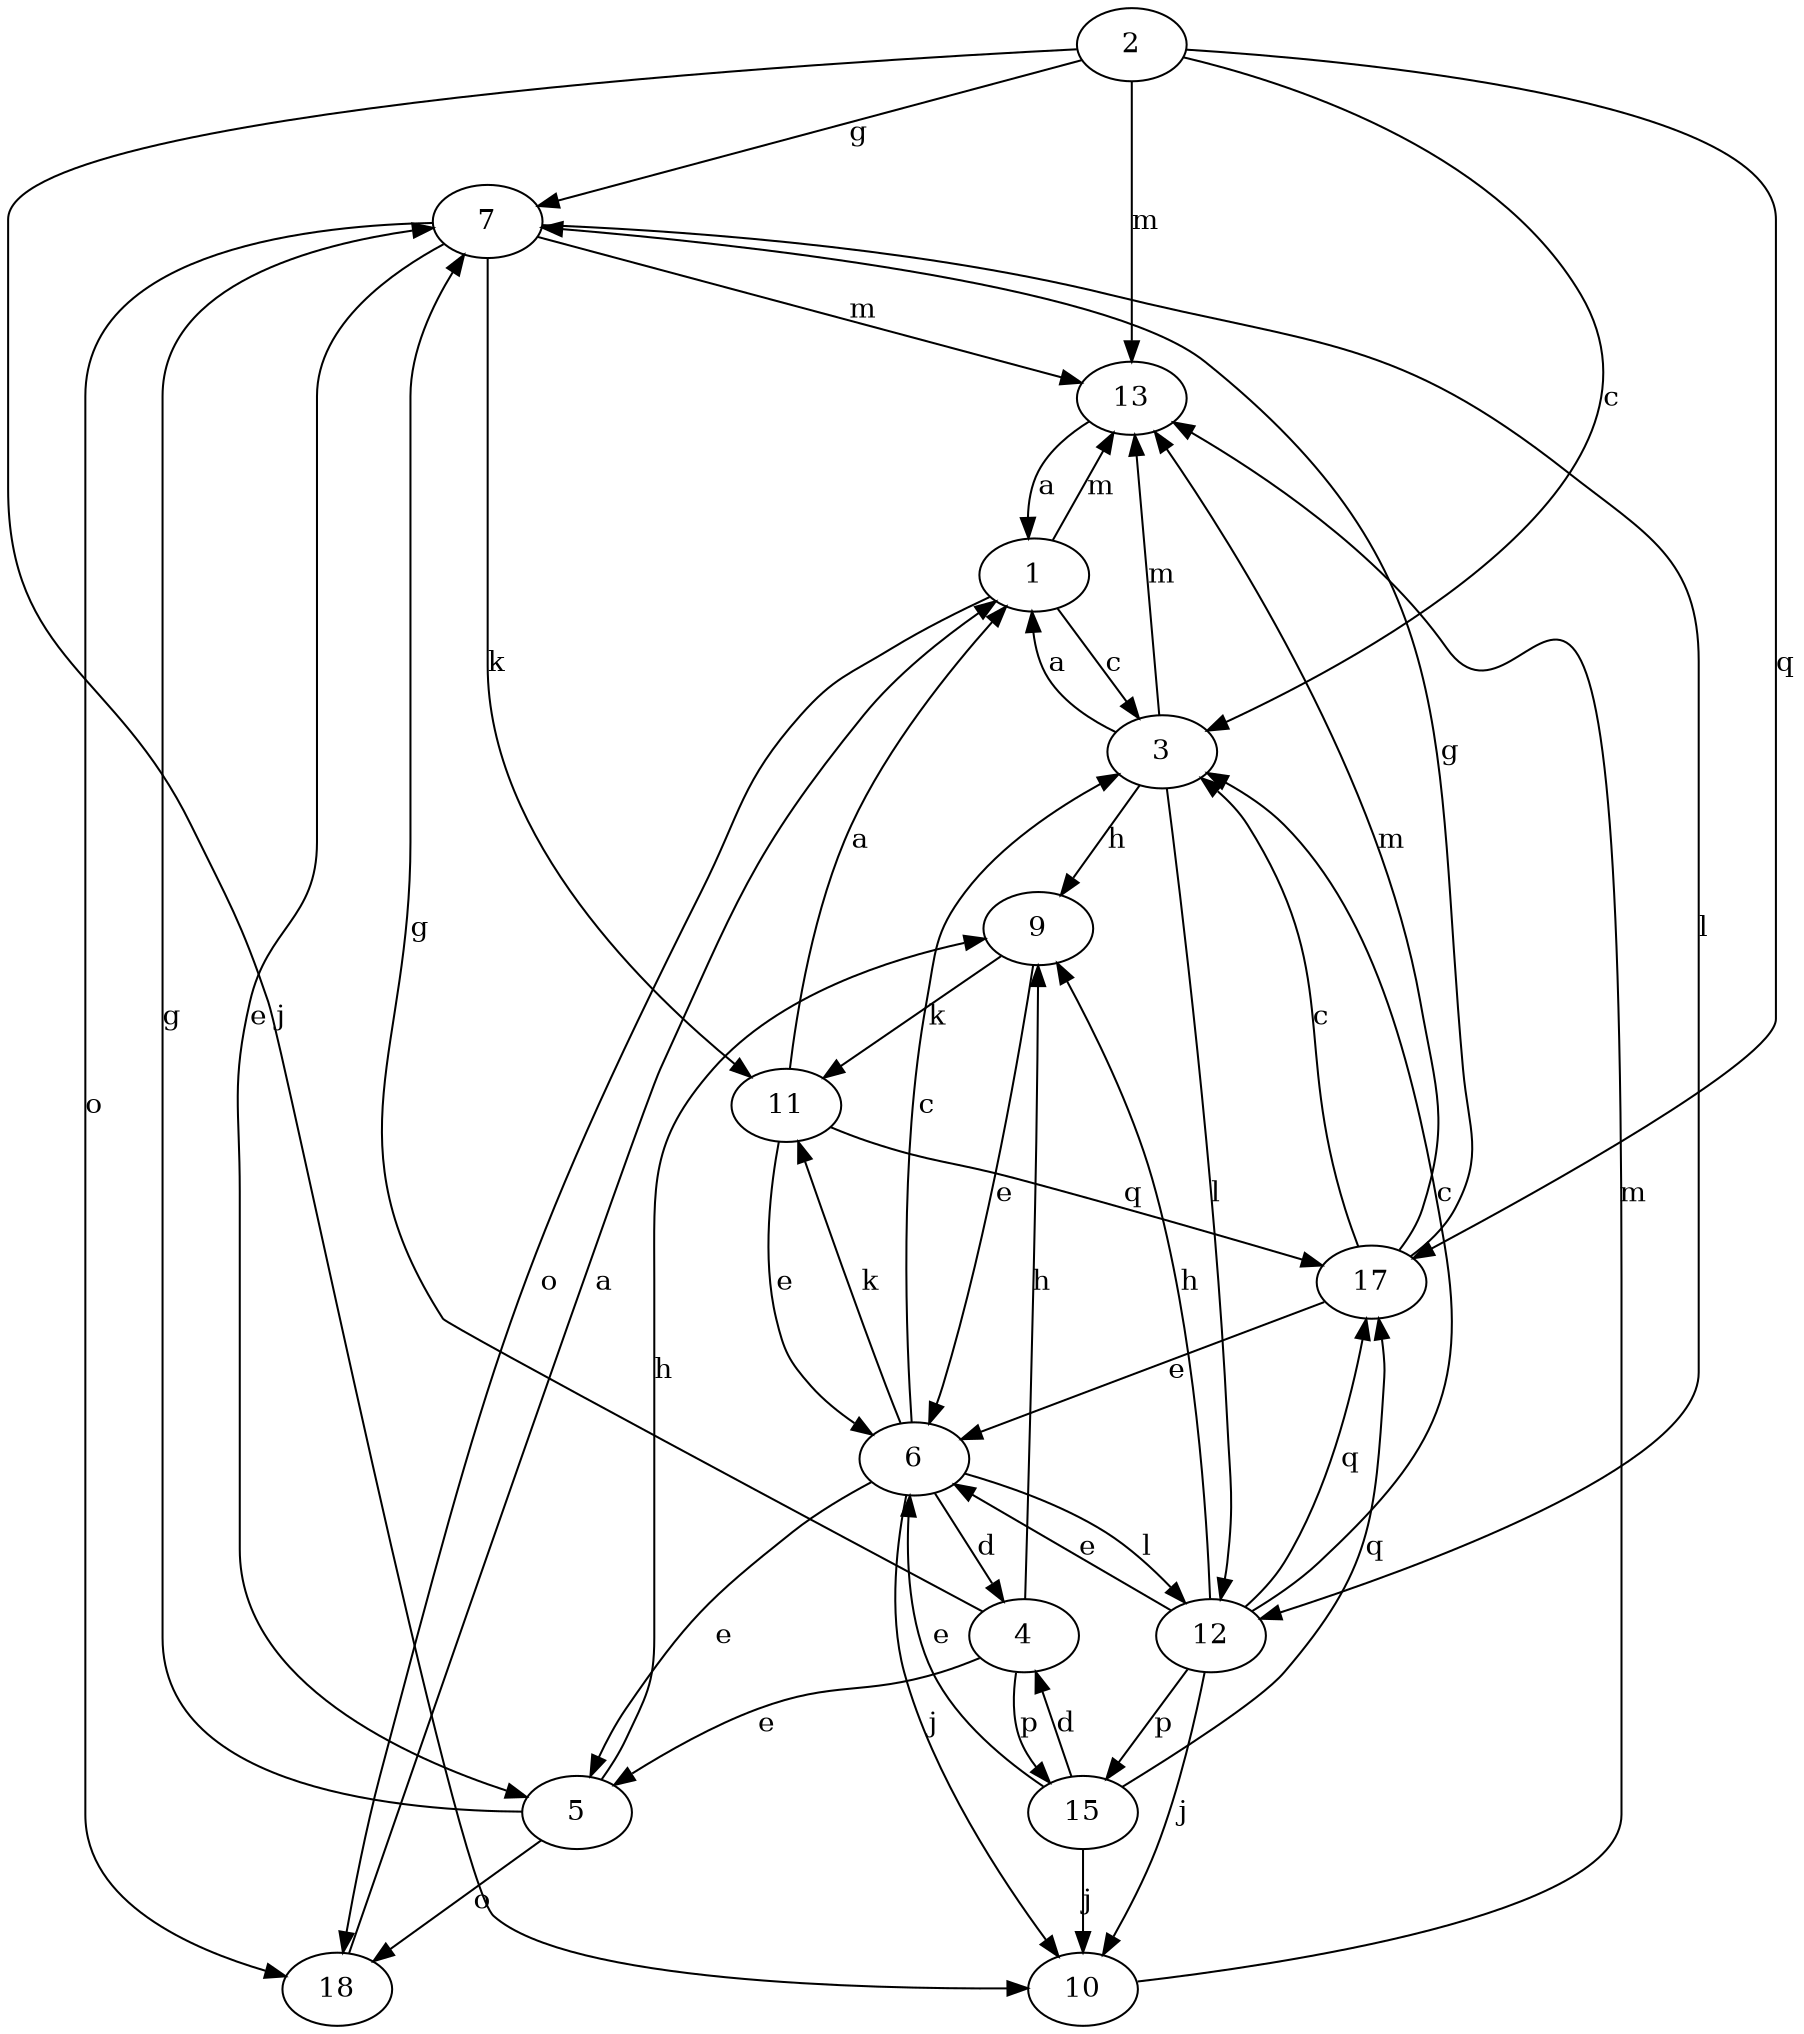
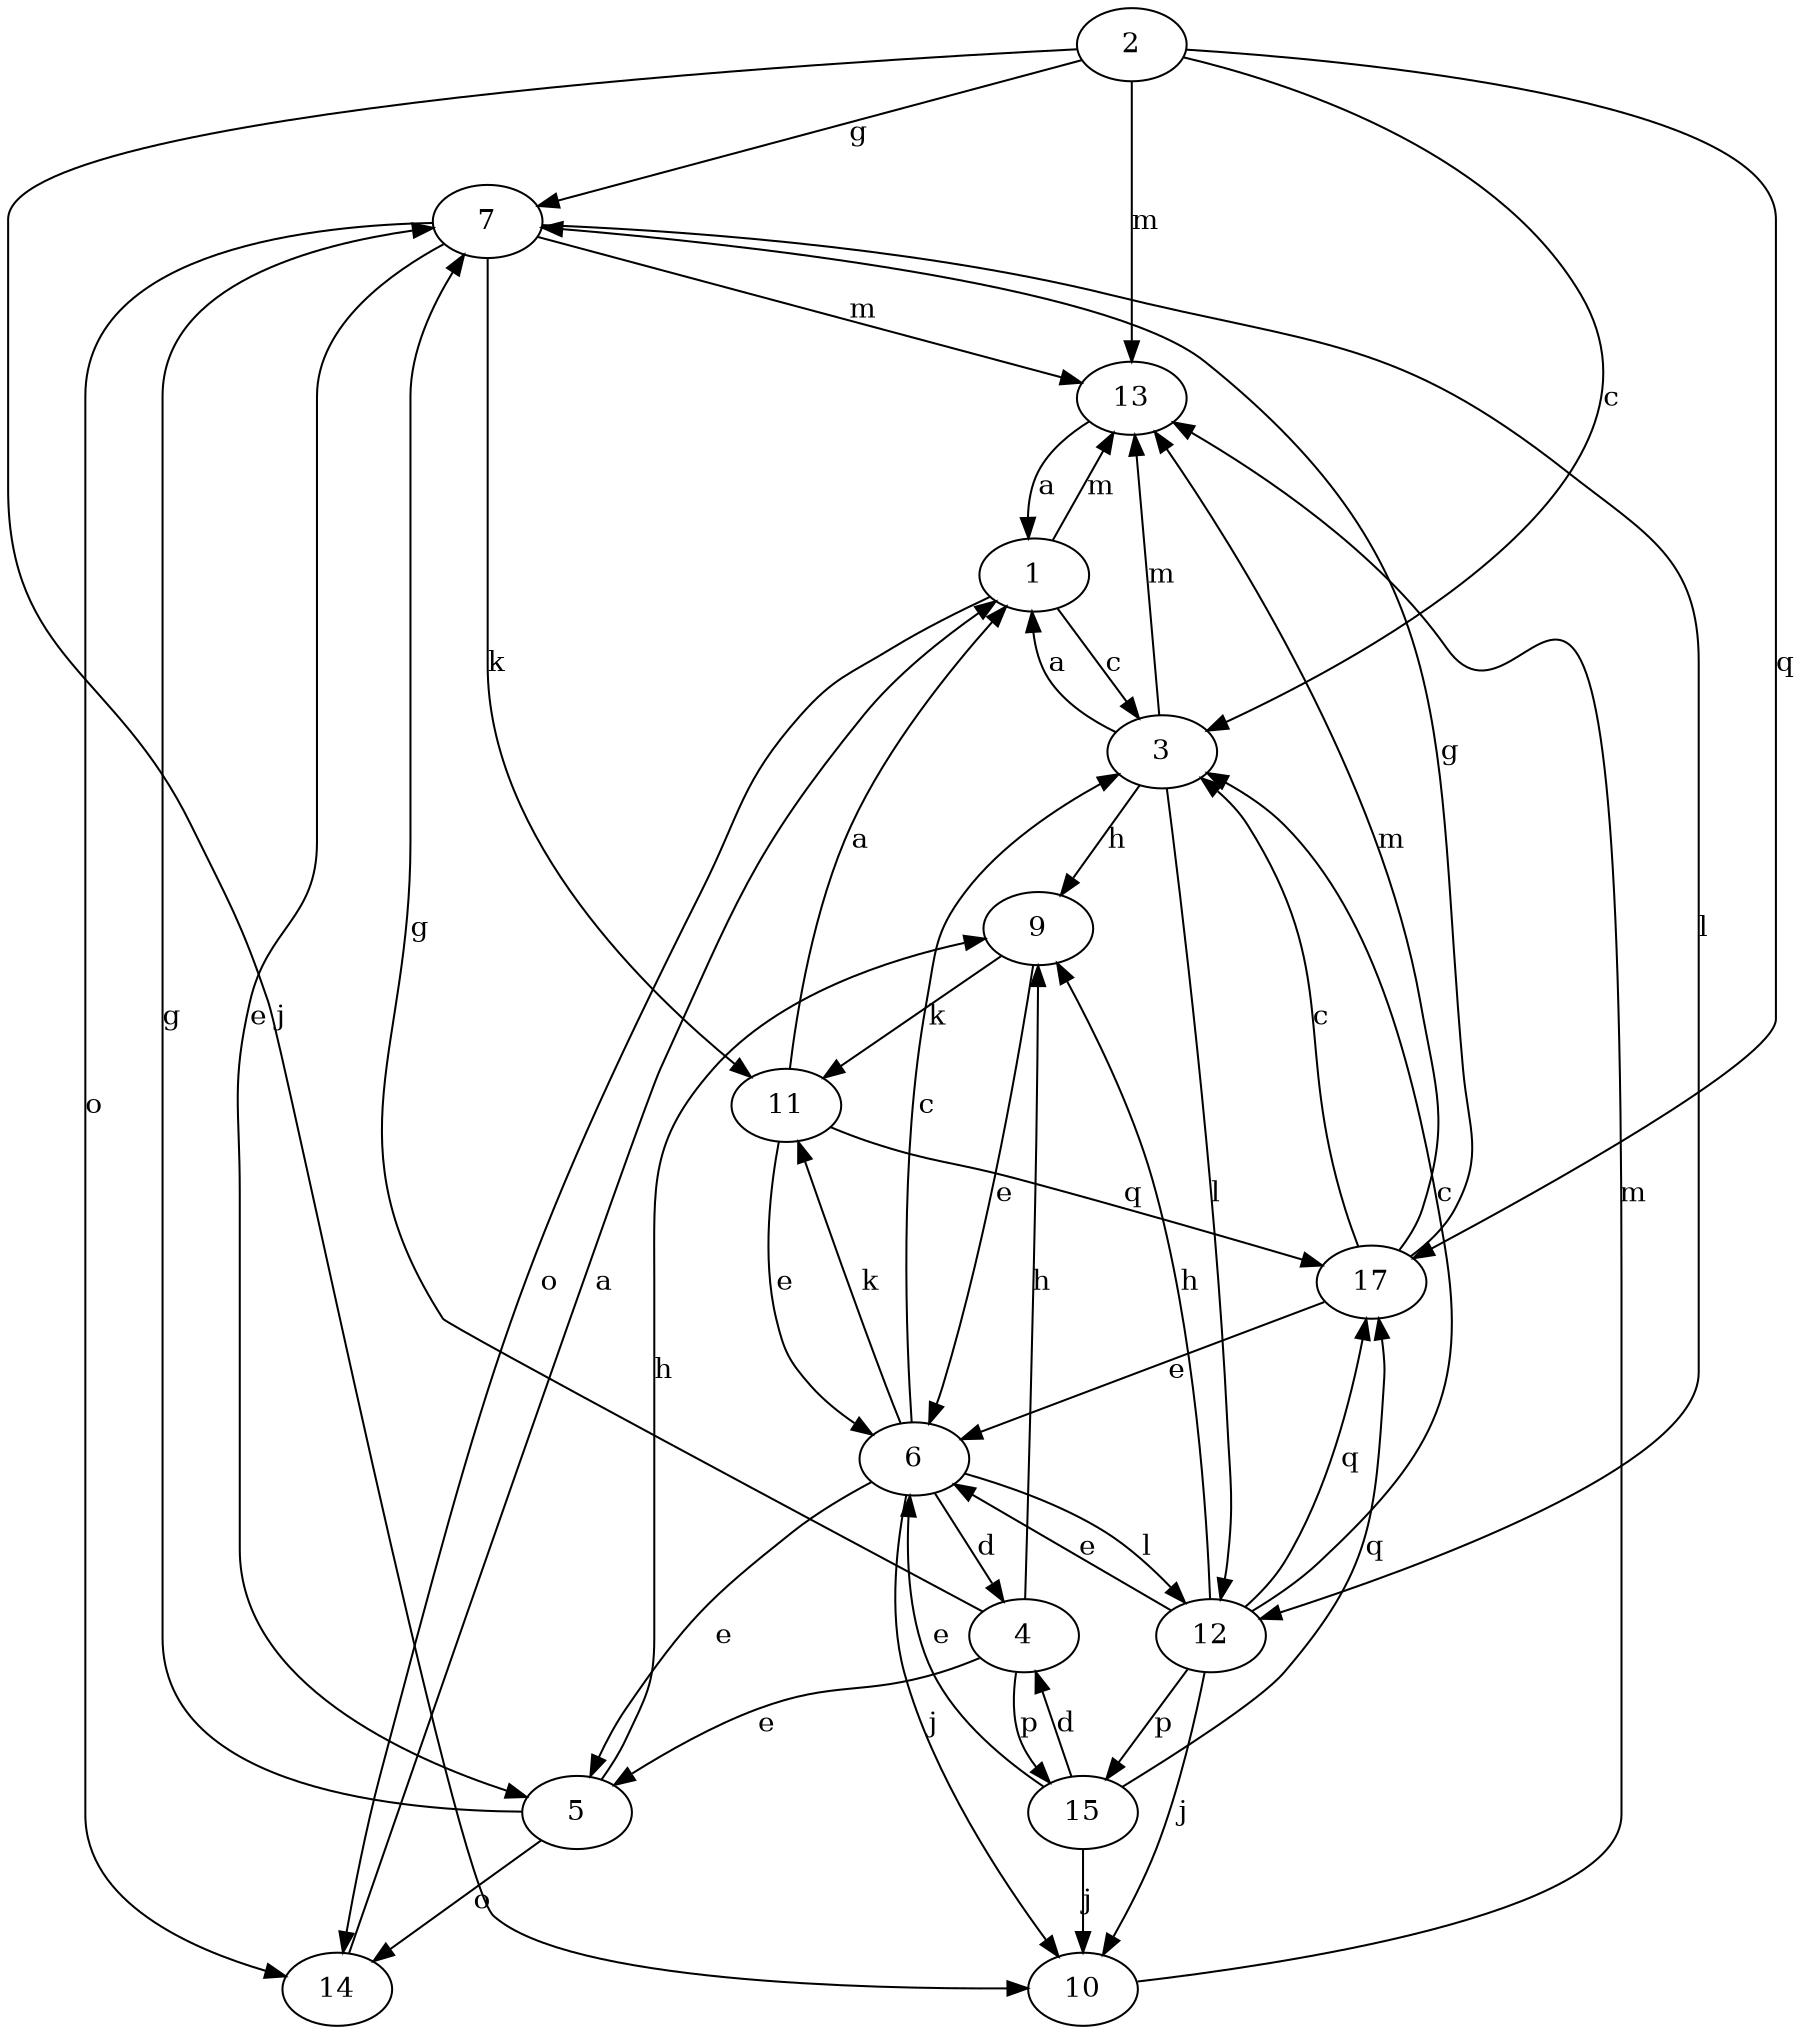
(337, 1989) -> (337, 1989)
